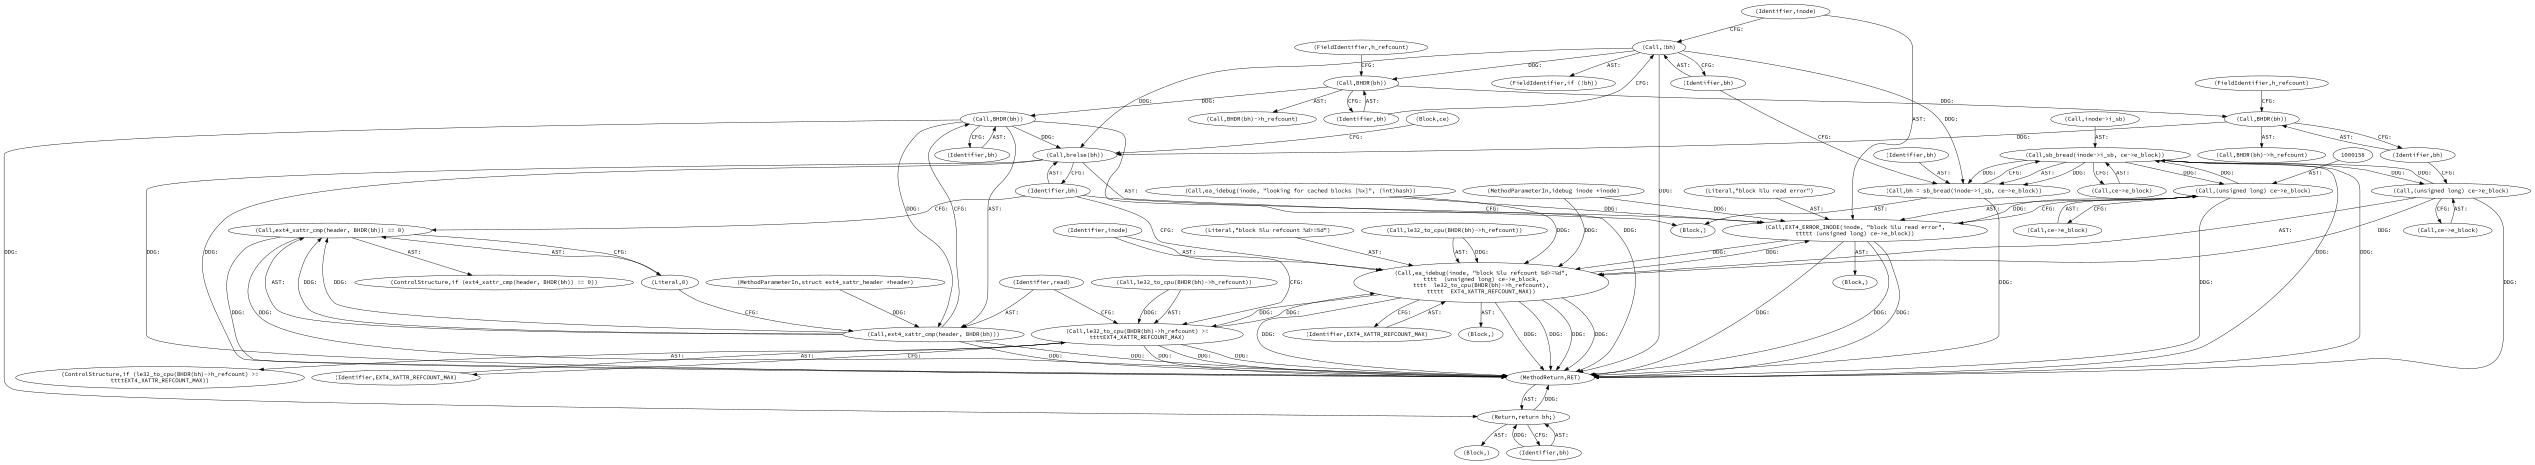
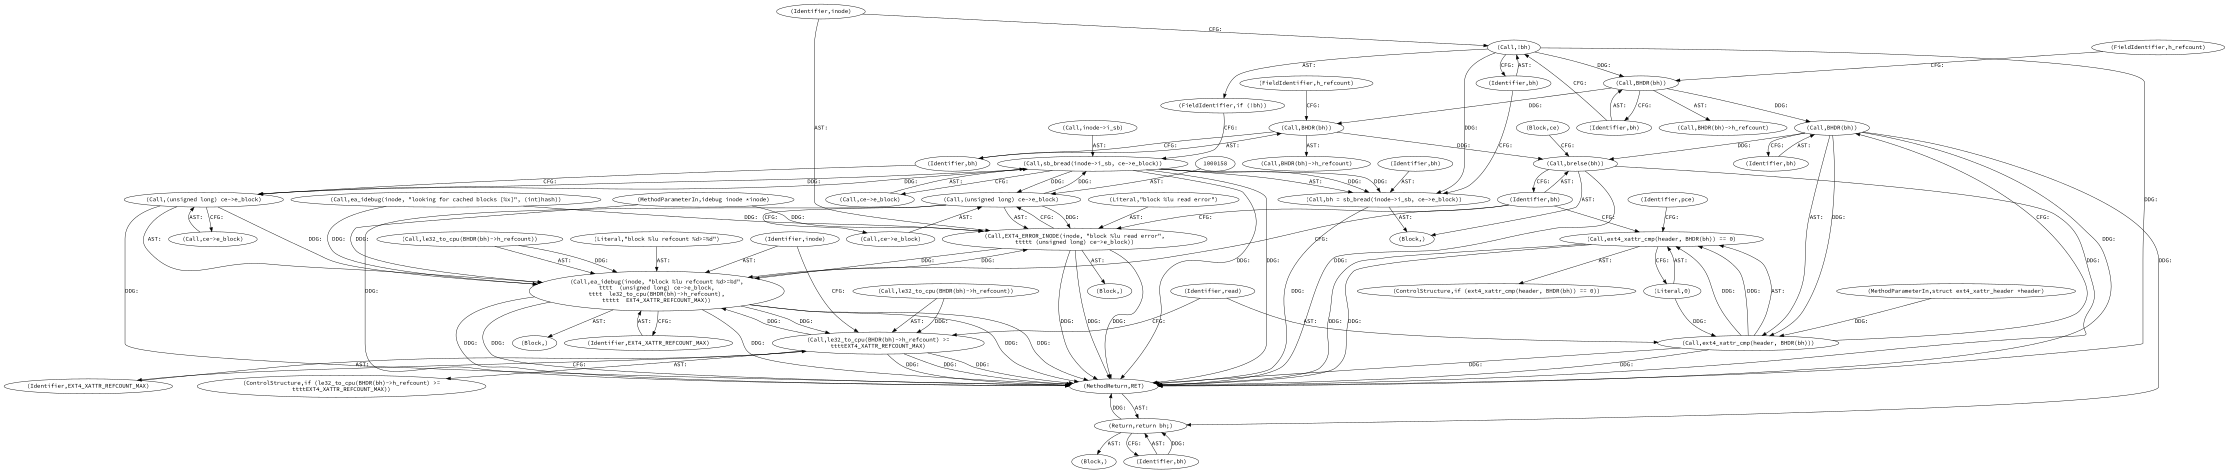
(1347, 63) -> none
(2008, 170) -> (1210, 152)
none -> (1668, 200)
(754, 313) -> (1702, 322)
